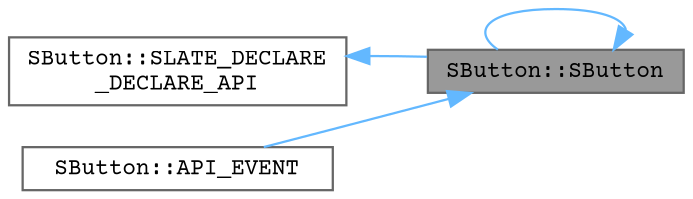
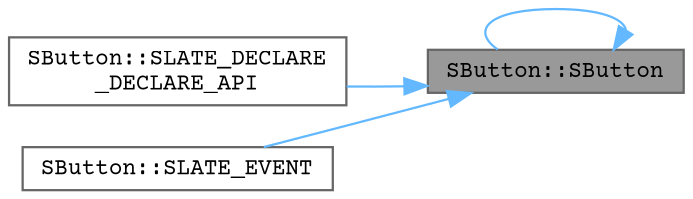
(398, 56) -> (376, 87)
(178, 169) -> (178, 169)
